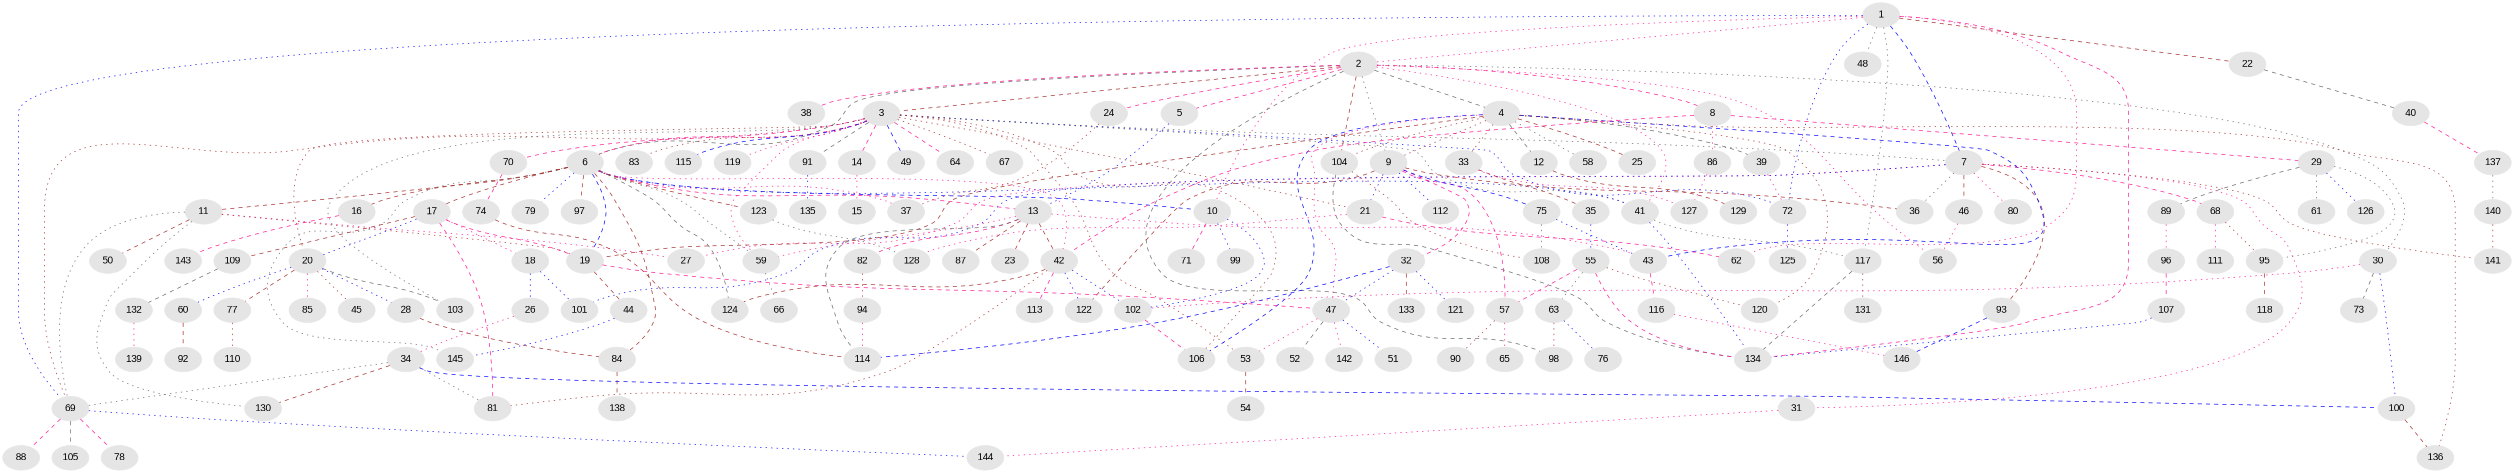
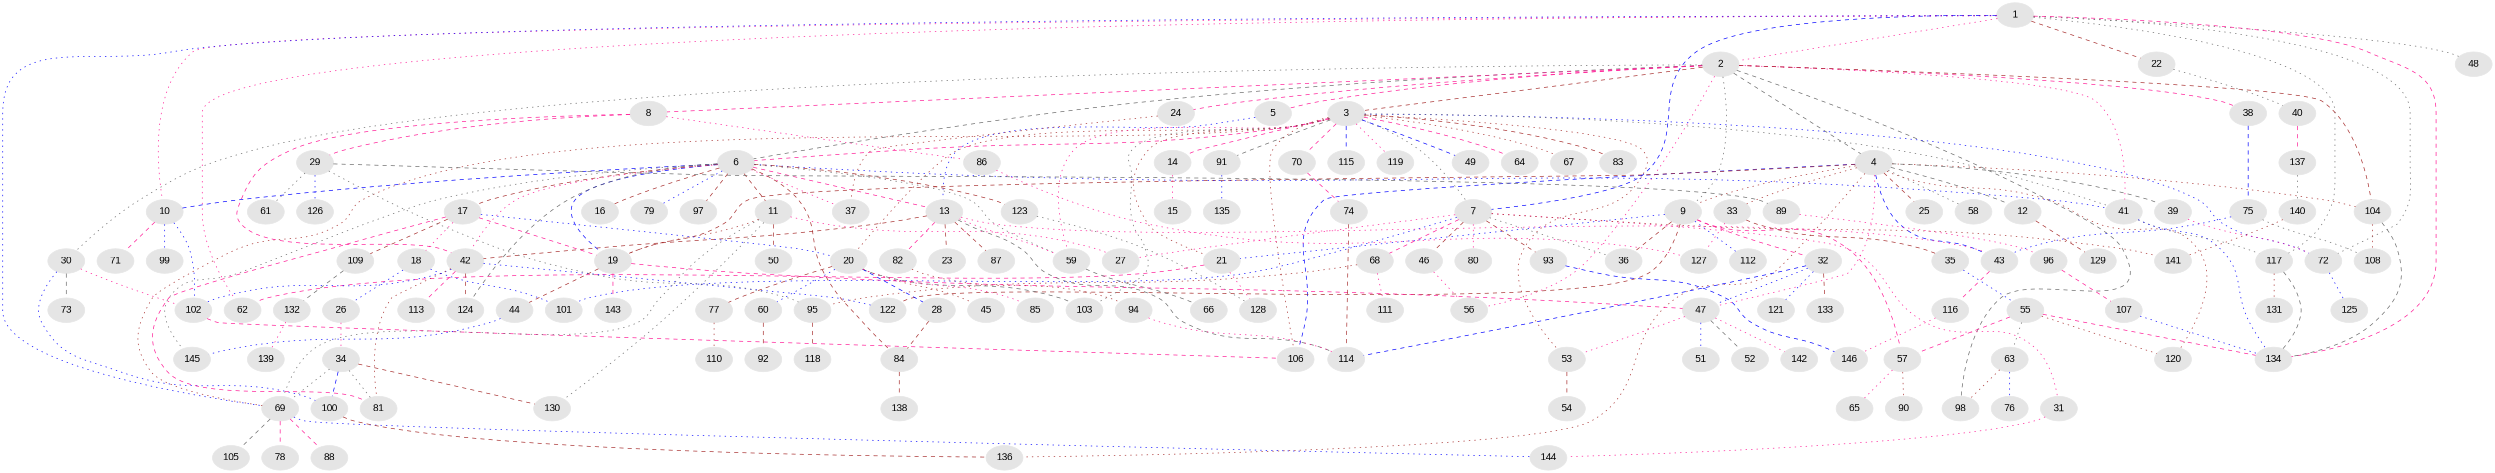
(2329, 89) -> (2223, 84)
(1813, 104) -> (2323, 52)
(757, 137) -> (1486, 127)
(1465, 187) -> (2248, 163)
(267, 231) -> (613, 286)
(357, 286) -> (893, 286)
(771, 287) -> (1140, 286)
